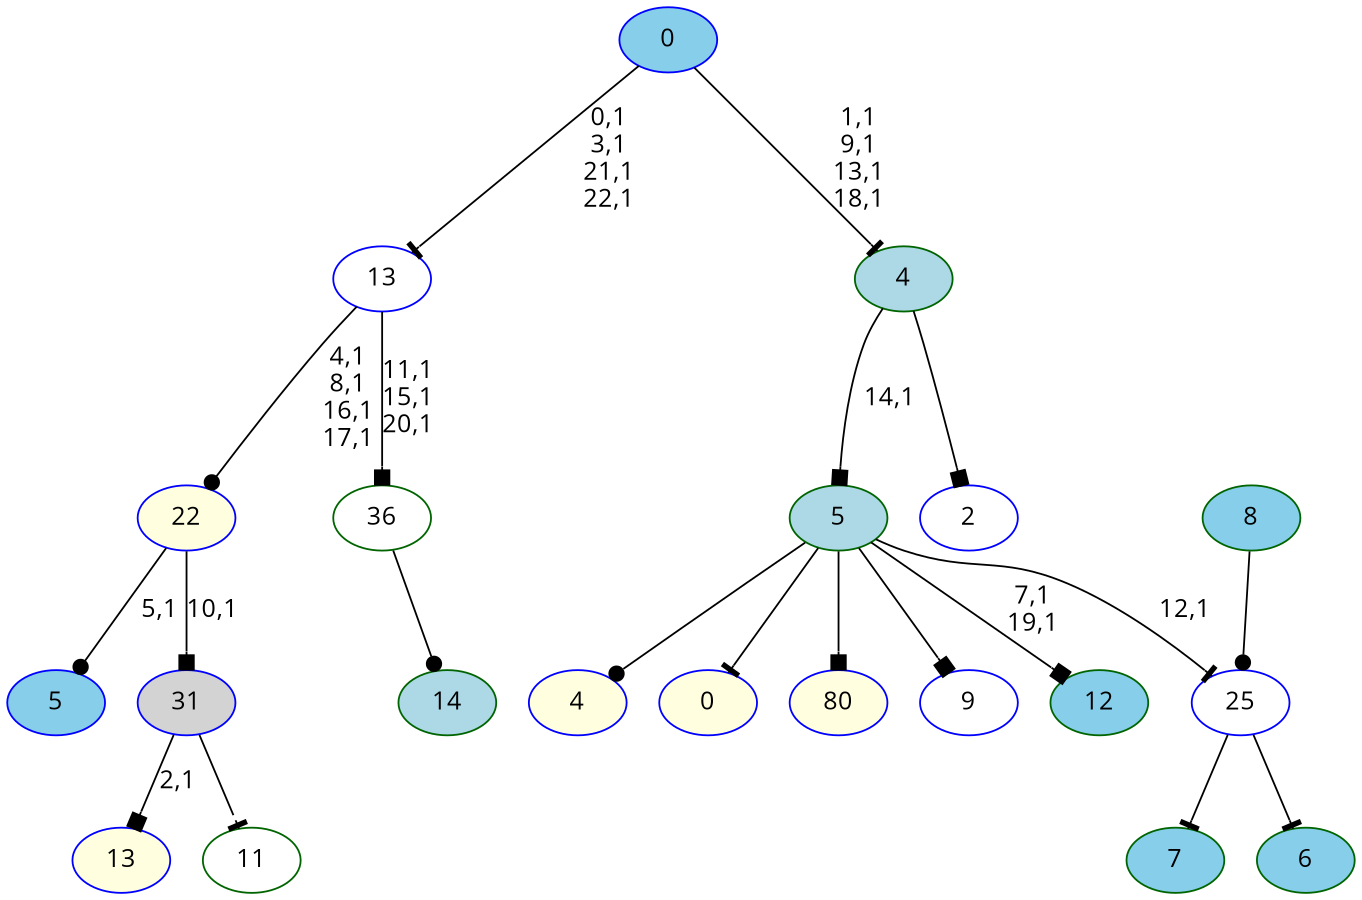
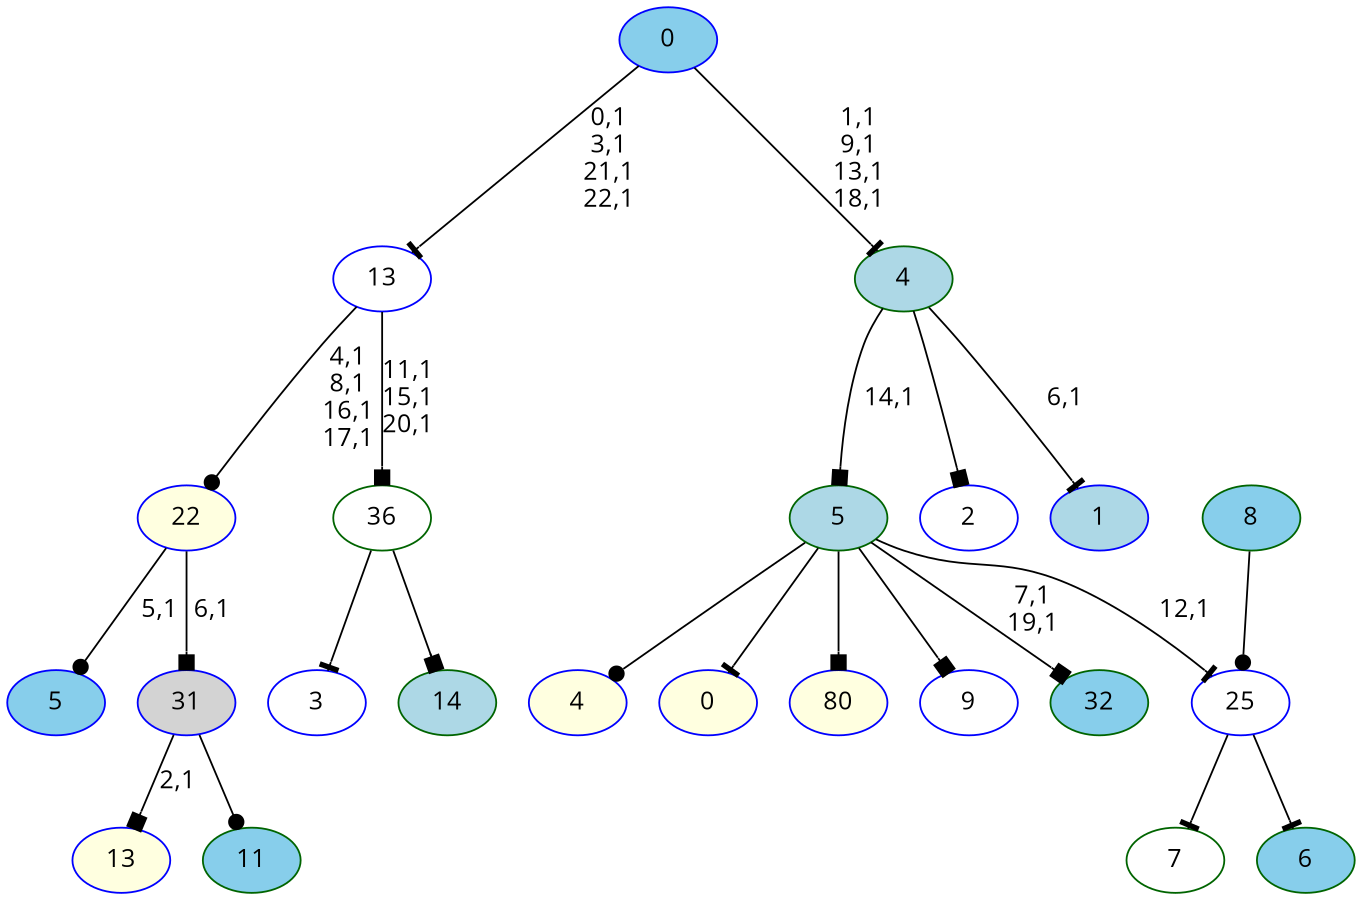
none -> (1099, 518)
(412, 603) -> (412, 603)
(213, 610) -> (213, 610)
none -> (317, 703)
(1099, 703) -> (1099, 703)
(216, 775) -> (216, 775)
(252, 860) -> (252, 860)
(1175, 860) -> (1175, 860)
